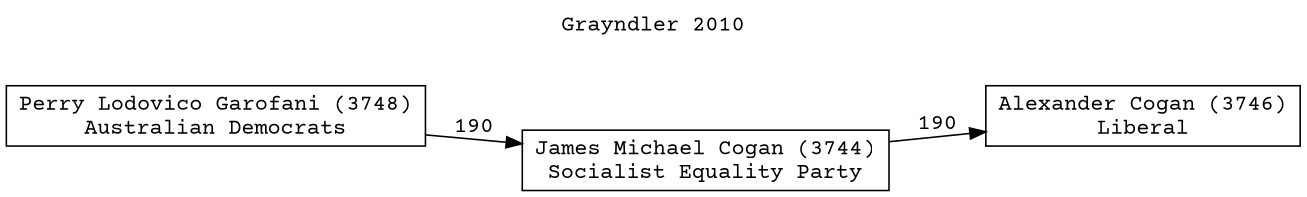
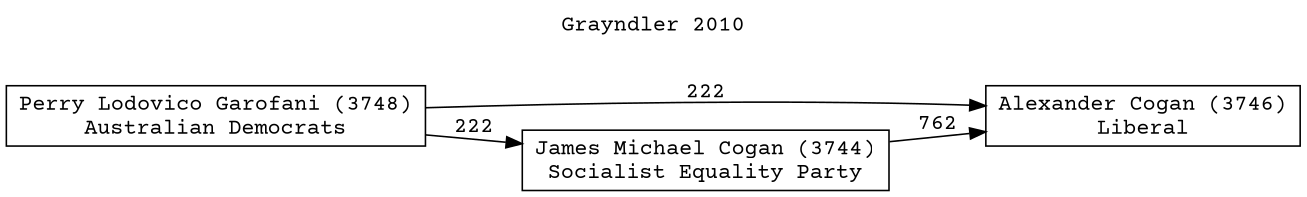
none -> (698, 102)
(937, 123) -> (937, 123)
(474, 126) -> (474, 126)
